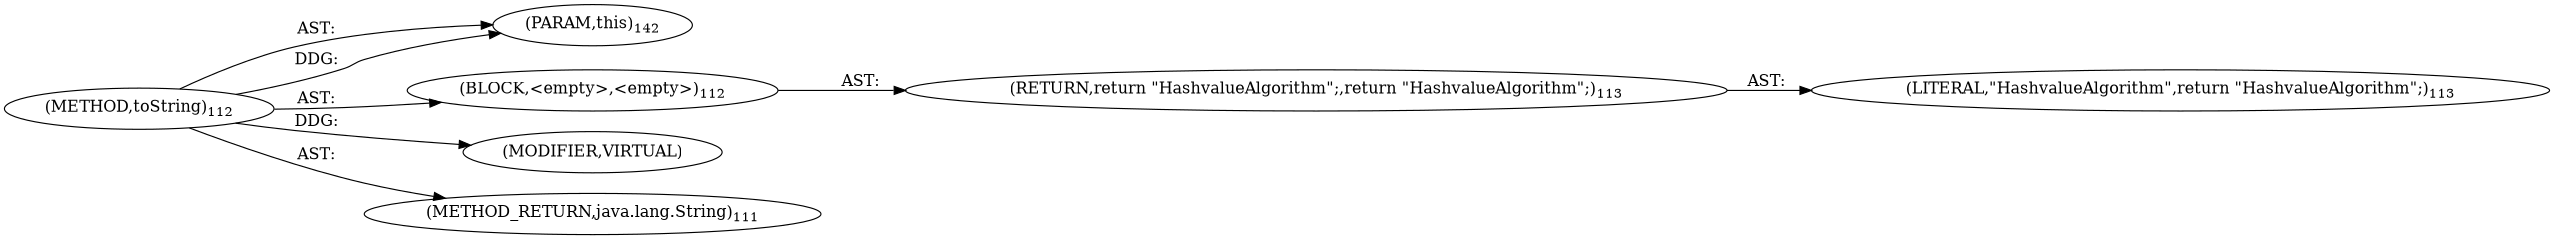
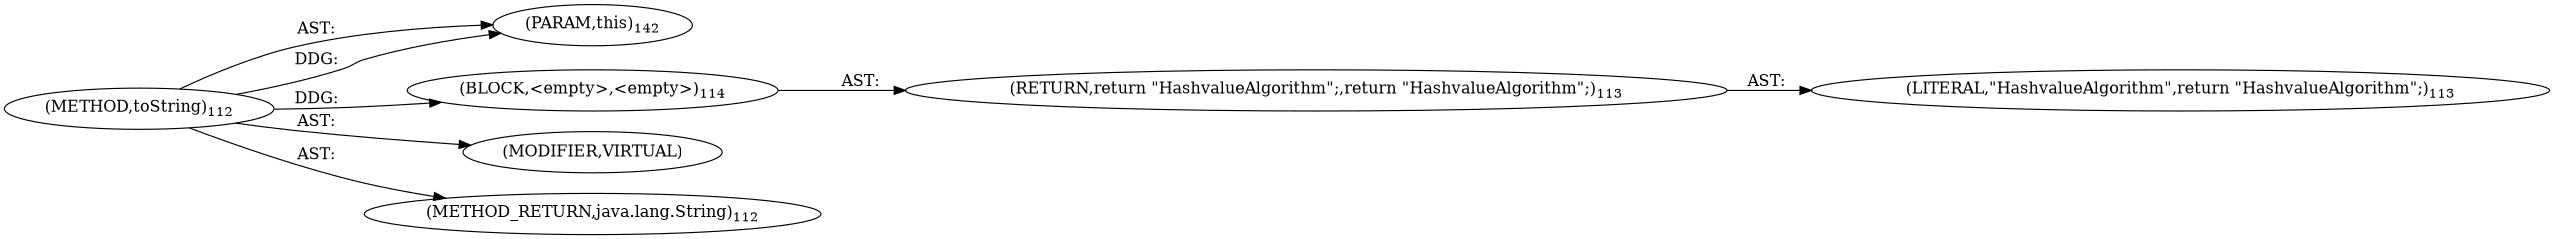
(713, 89) -> (713, 89)
(319, 99) -> (319, 99)
(319, 122) -> (319, 122)
(746, 212) -> (746, 212)
